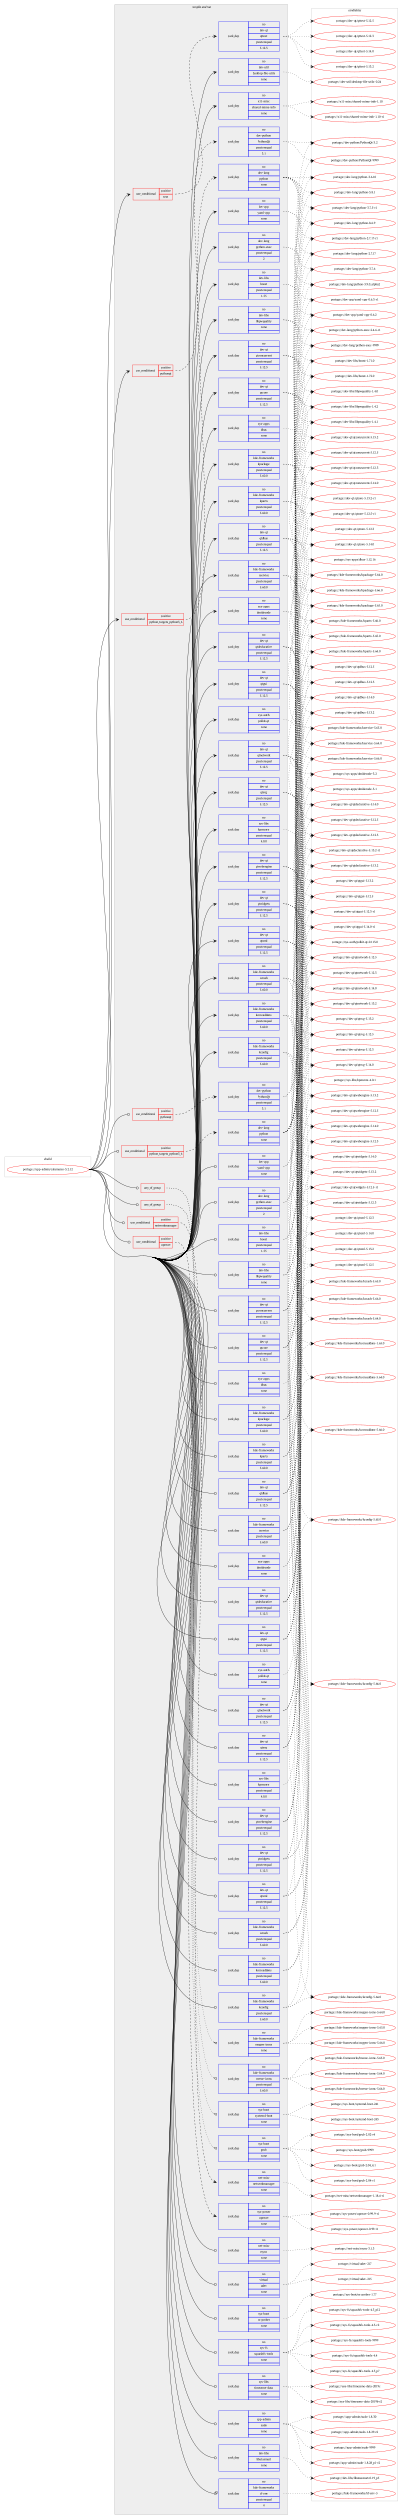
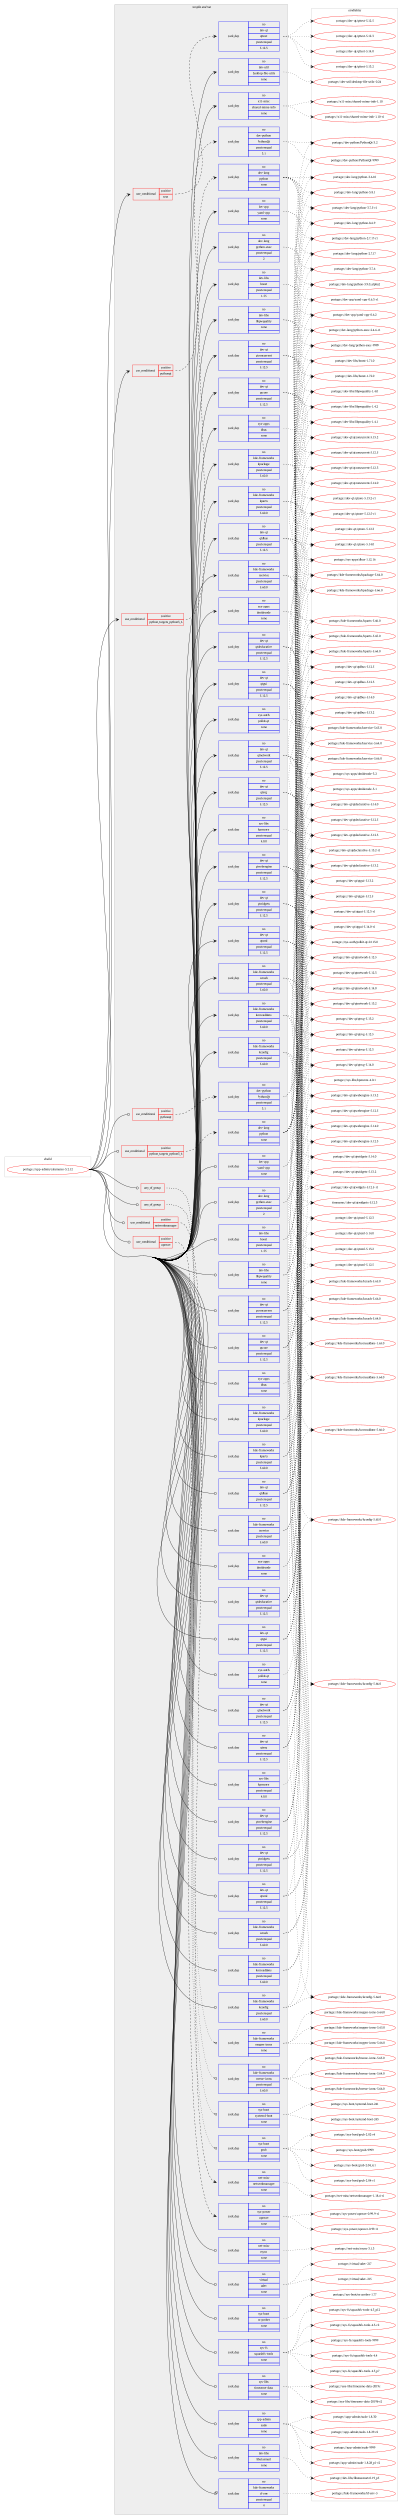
(355, 606) -> none
(355, 1203) -> (355, 1203)
